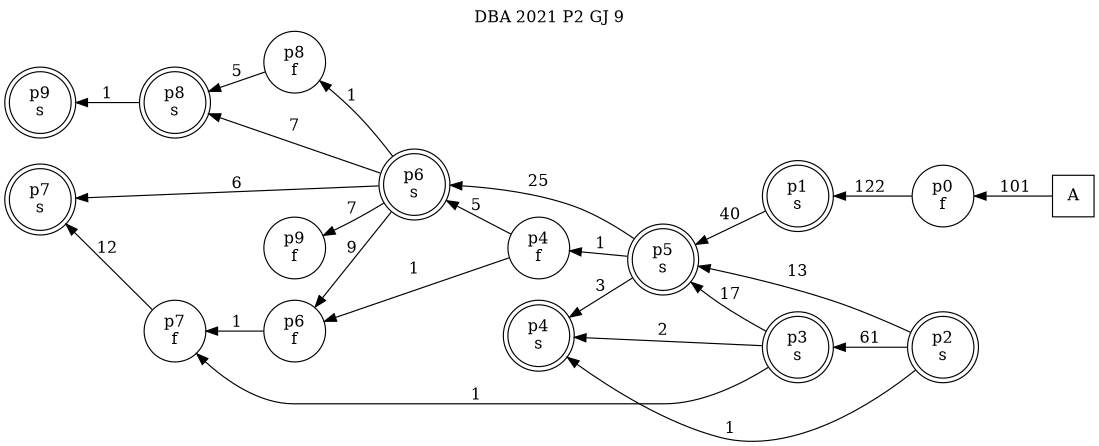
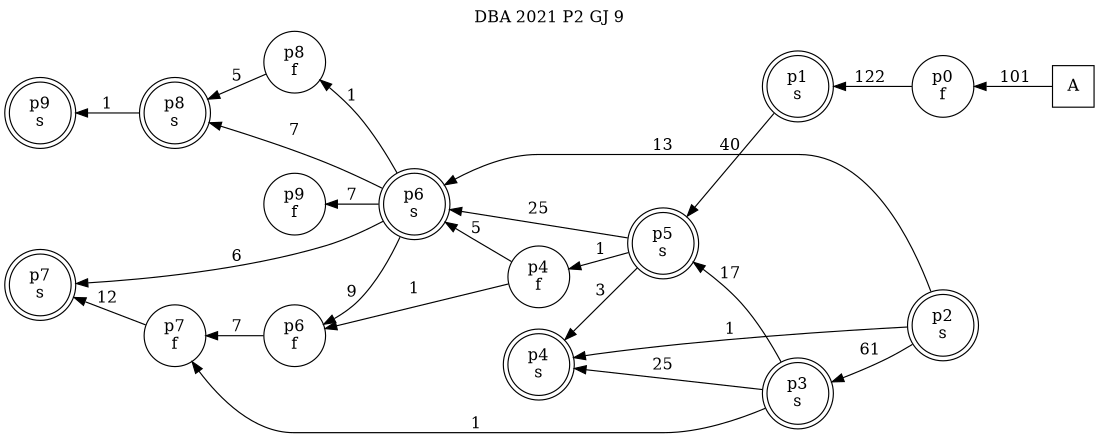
(812, 294) -> (726, 155)
(237, 322) -> (237, 327)
(663, 331) -> (663, 365)
